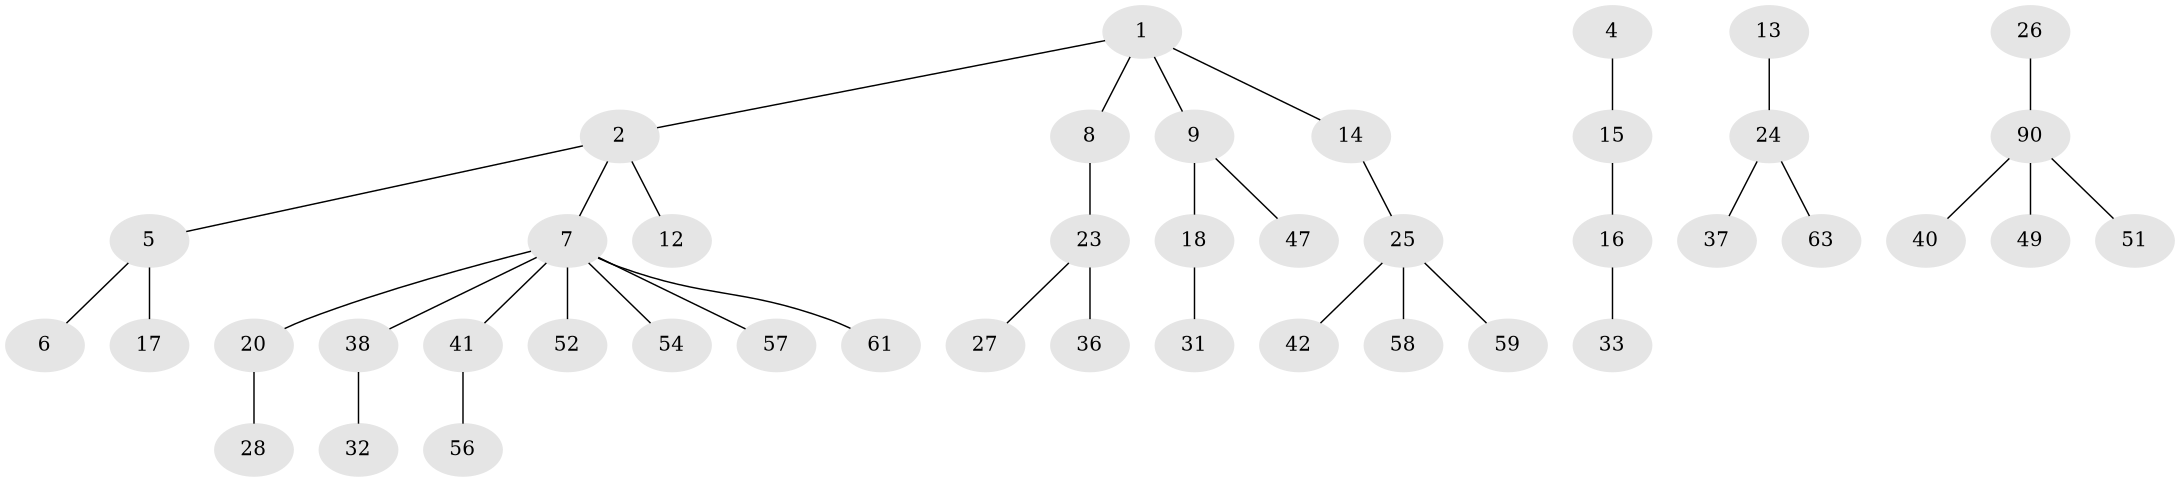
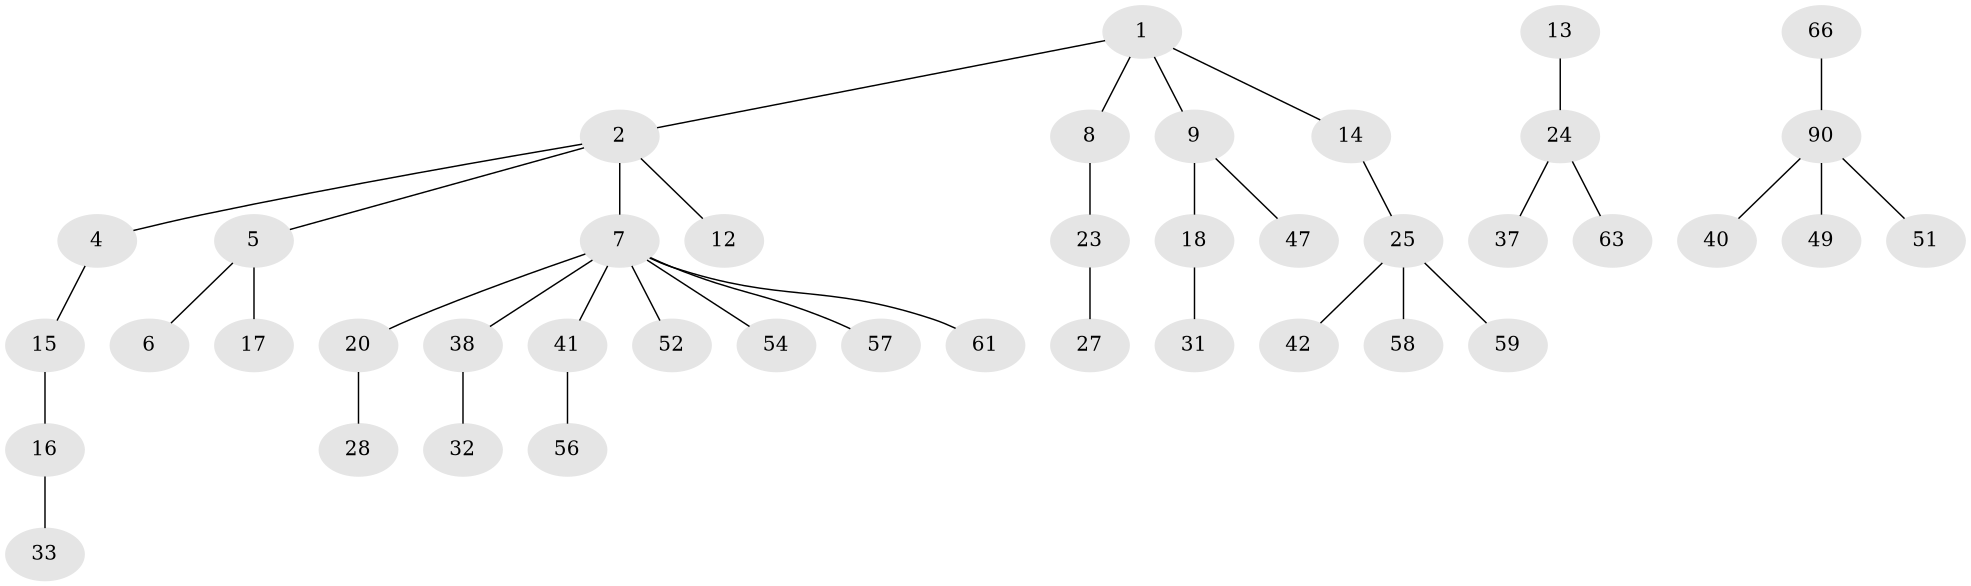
(2030, 32) -> (1821, 32)
none -> (357, 184)
(1090, 345) -> none
